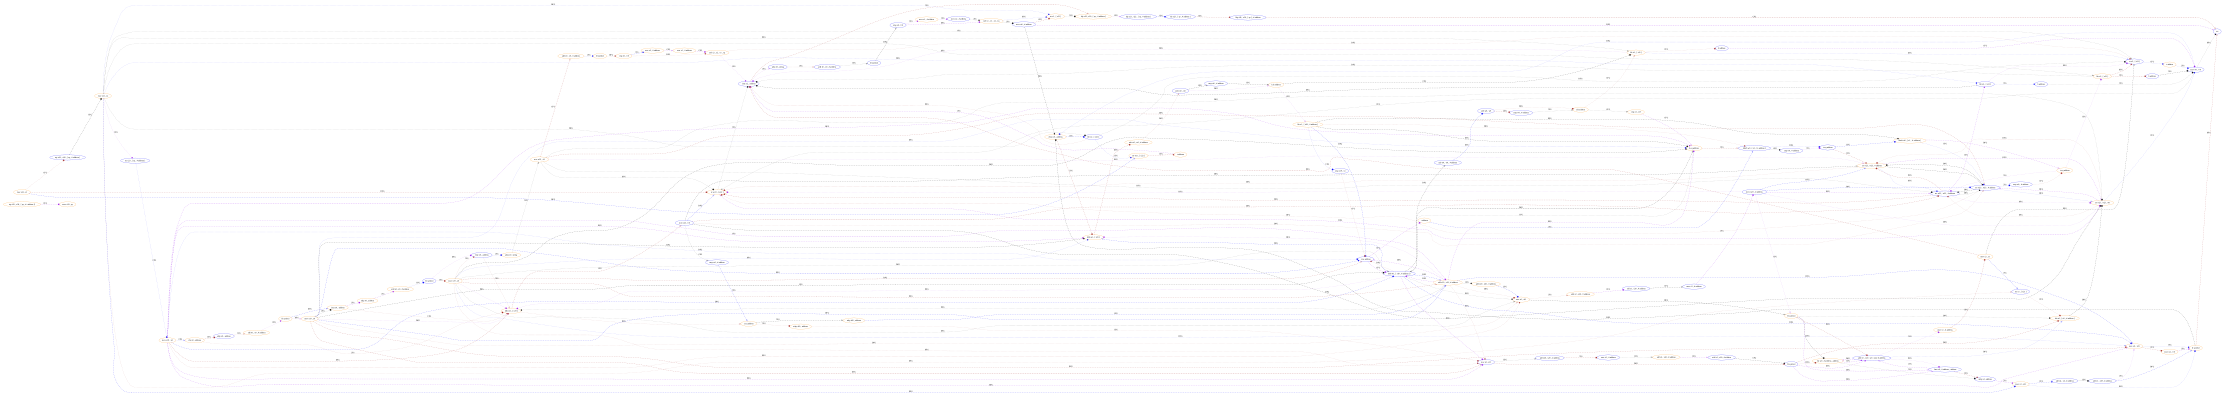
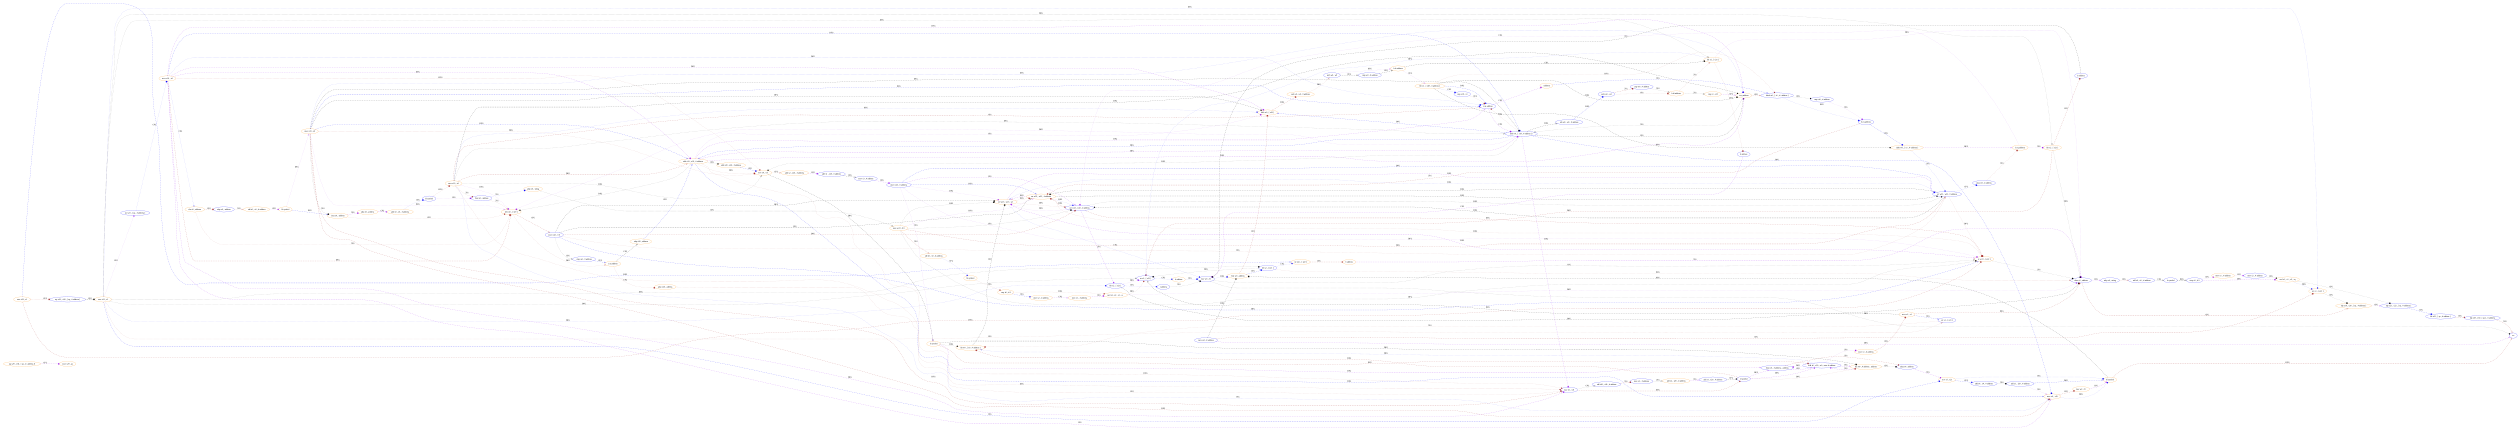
(1007, 23) -> (2343, 291)
